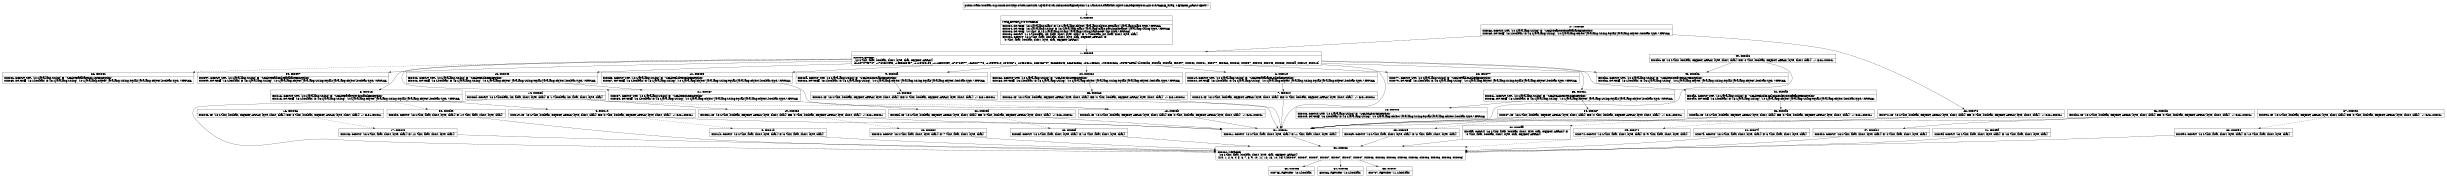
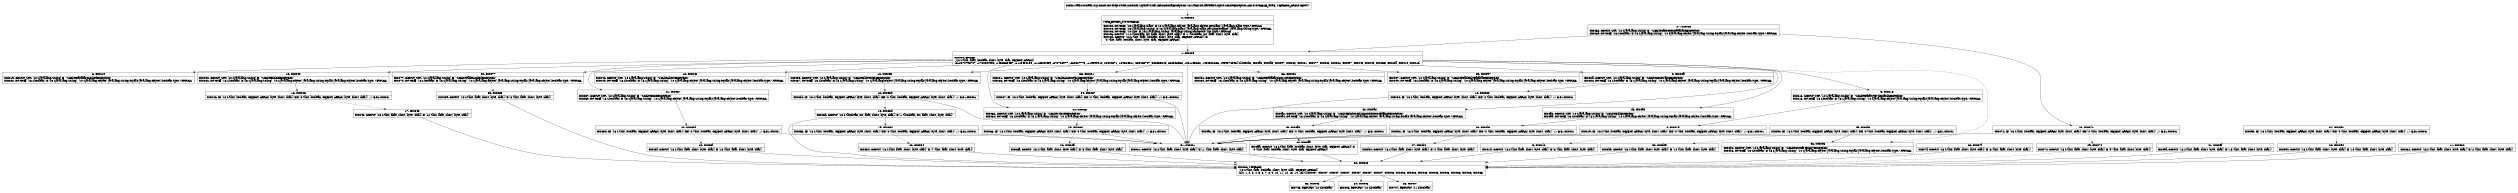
(1458, 67) -> (1790, 71)
(602, 87) -> (296, 86)
(1284, 96) -> none
(1486, 104) -> (873, 69)
(408, 105) -> (1749, 138)
(832, 105) -> (885, 104)
none -> (1638, 113)
(1491, 123) -> (491, 86)
none -> (1067, 148)
none -> (2457, 148)
